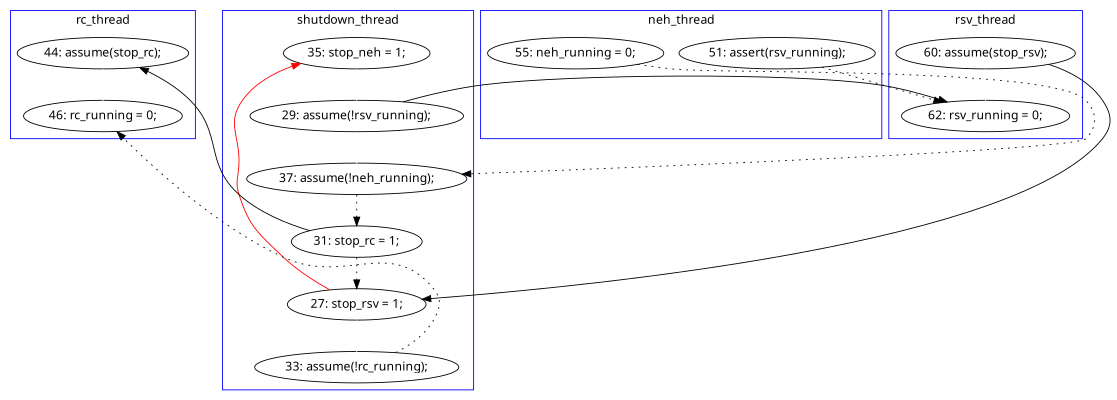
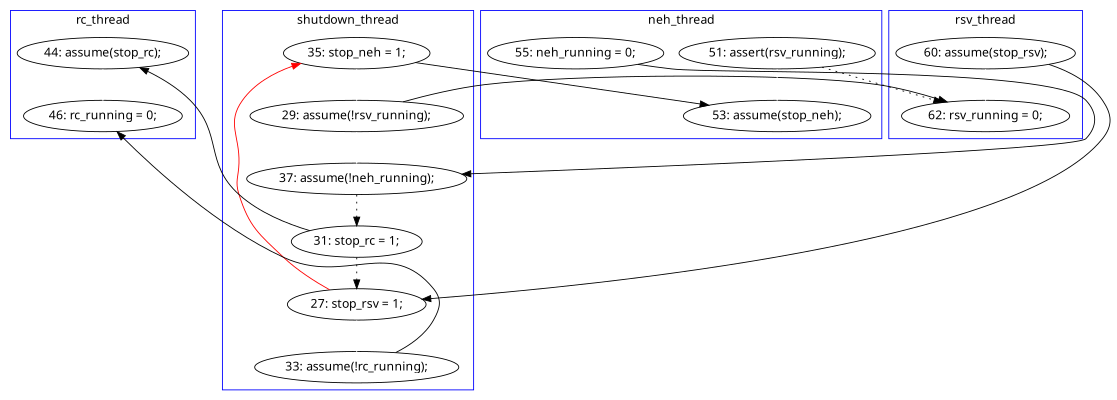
none -> (777, 116)
(1026, 147) -> (1026, 147)
(304, 264) -> (304, 264)
